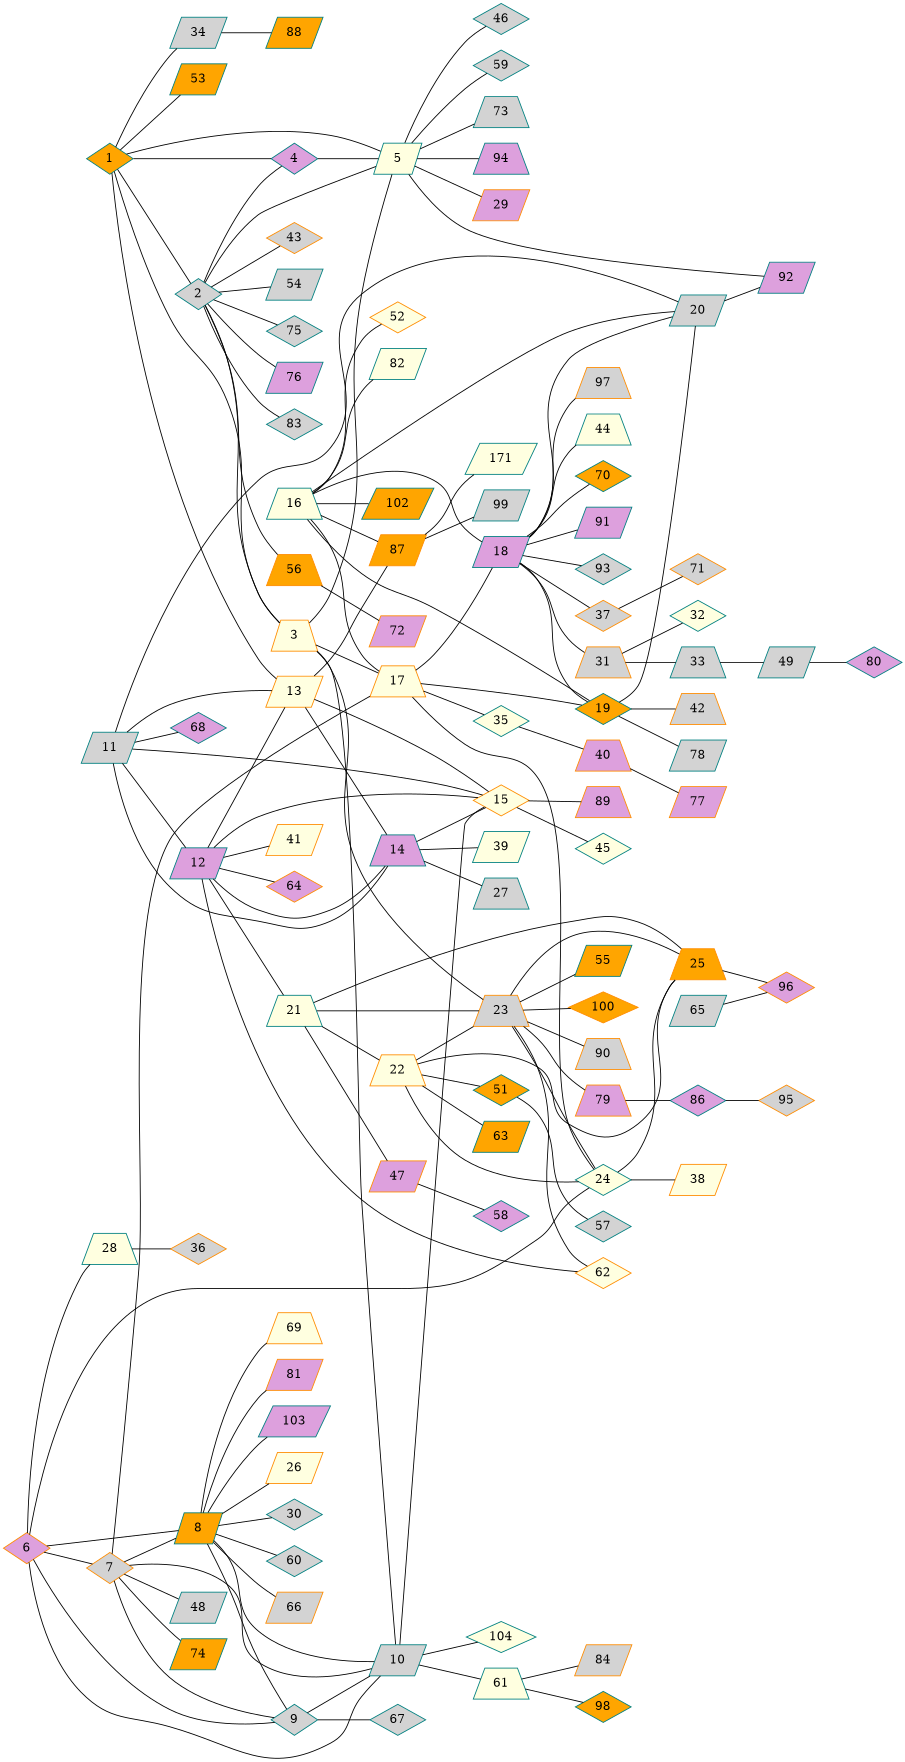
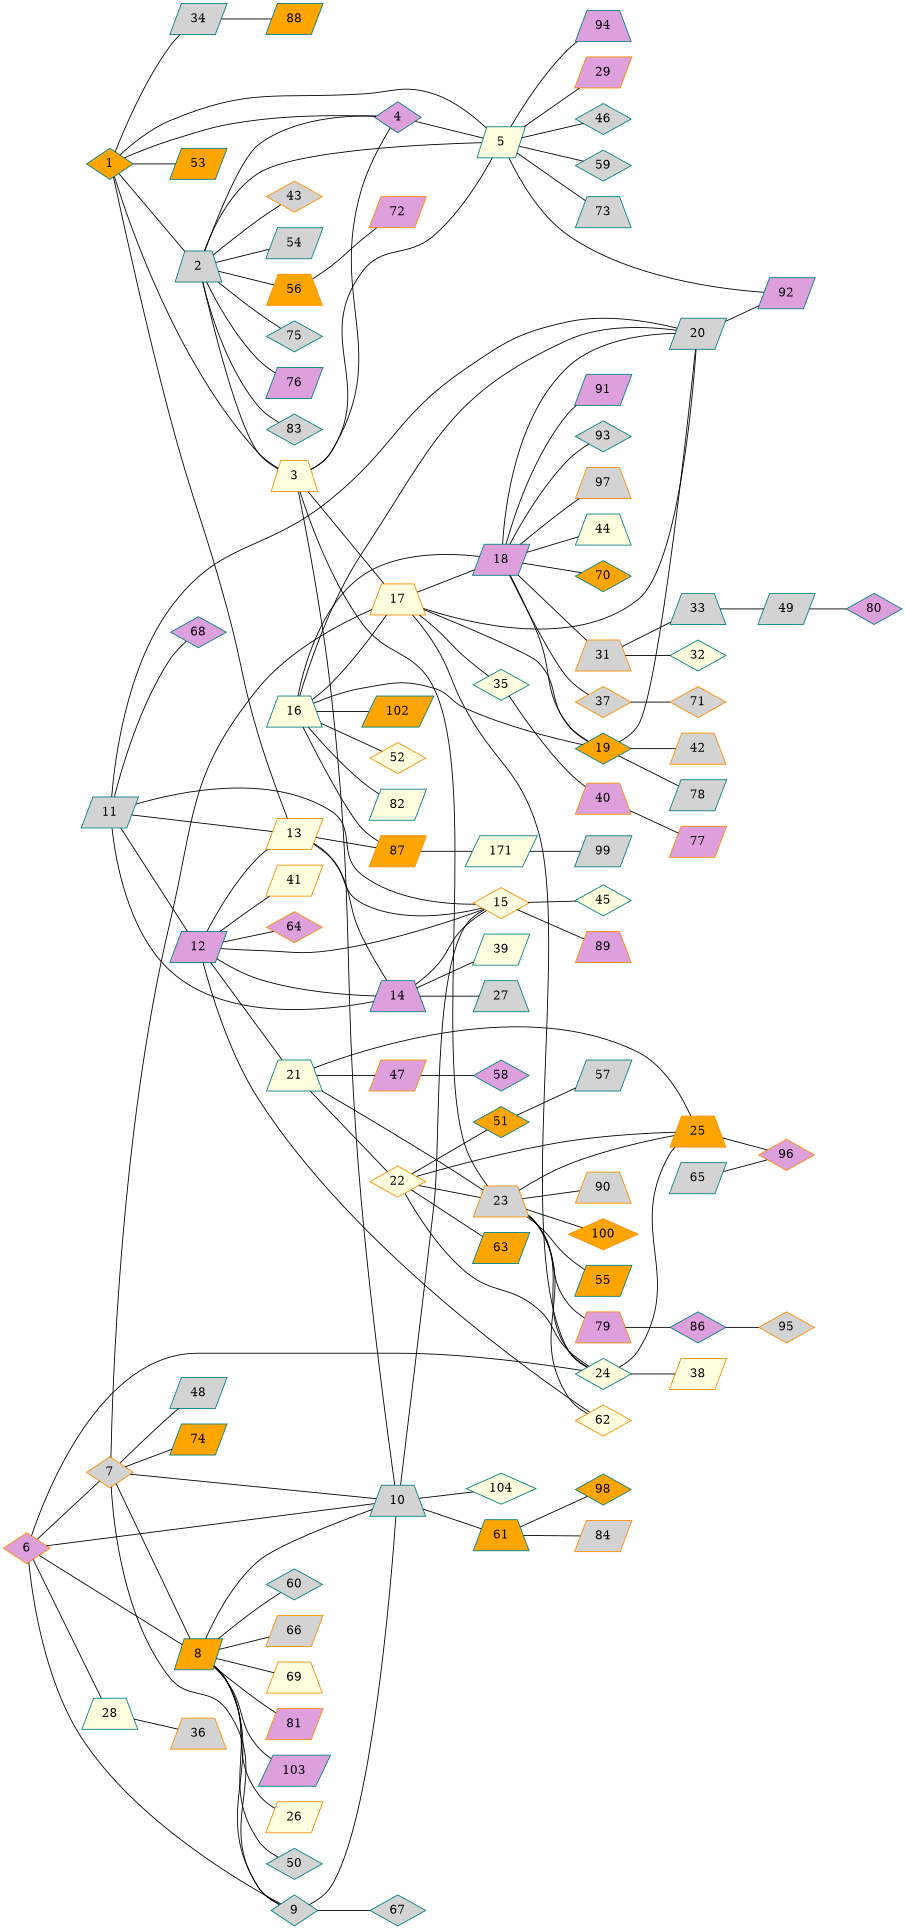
(198, 294) -> (198, 267)
none -> (354, 302)
(450, 528) -> (555, 851)
none -> (649, 585)
(398, 1070) -> (398, 1182)
(603, 1226) -> (603, 1076)
(198, 1249) -> (198, 1734)
(294, 1515) -> (294, 1864)
(398, 1660) -> (398, 1501)
(501, 1684) -> (501, 1535)
